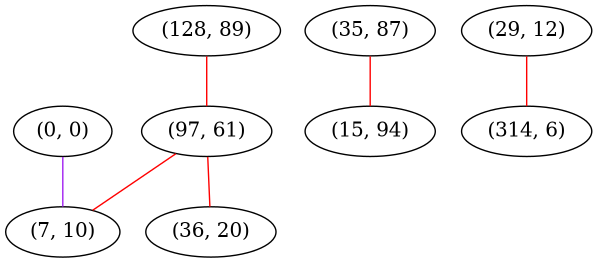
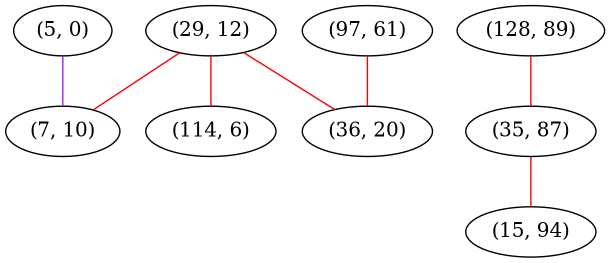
(207, 81) -> (531, 81)
none -> (289, 81)
(63, 131) -> (63, 31)
(527, 131) -> (211, 131)
(134, 182) -> (136, 81)
